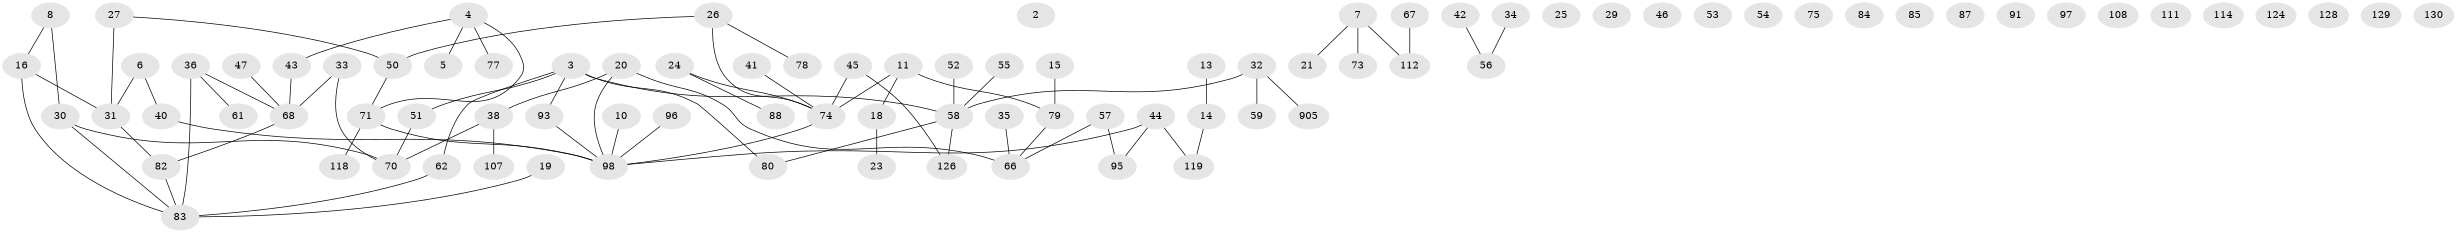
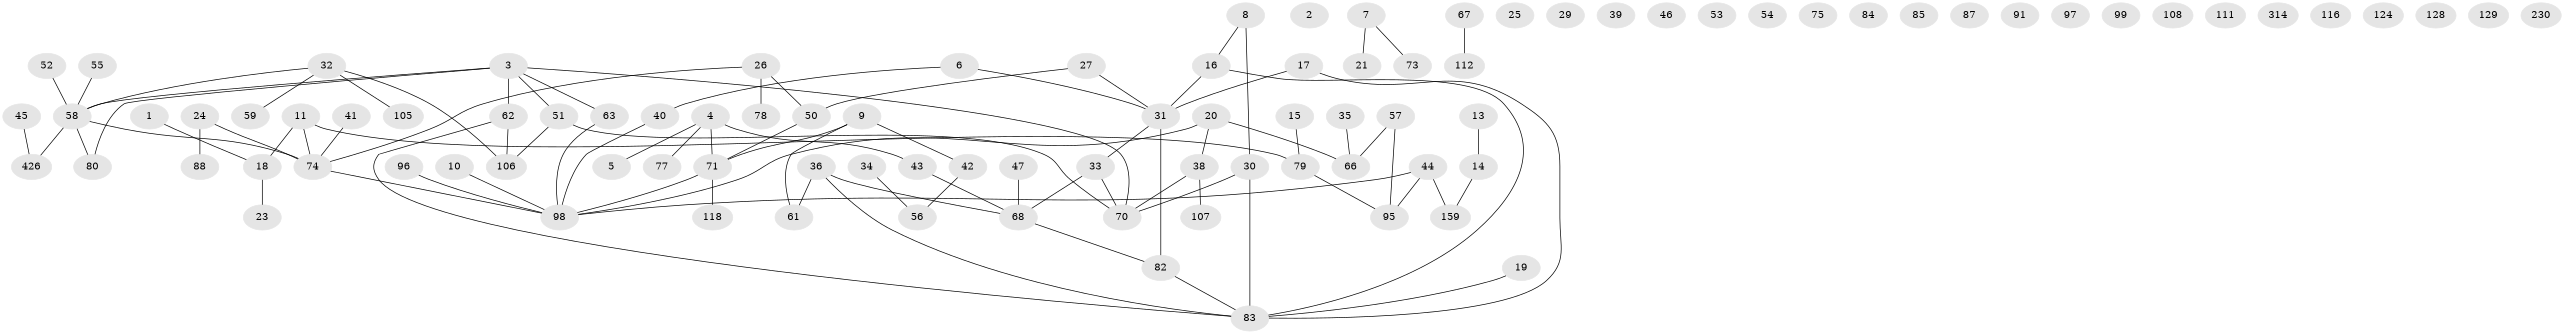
none -> (1616, 15)
none -> (2121, 15)
(2223, 15) -> (2278, 15)
none -> (2331, 15)
(2434, 15) -> (2541, 15)
(1384, 41) -> none
none -> (1304, 66)
(840, 91) -> (179, 137)
none -> (837, 95)
none -> (149, 116)
(544, 116) -> (610, 116)
none -> (862, 116)
(1309, 116) -> (403, 116)
(1033, 142) -> (1345, 192)
none -> (1123, 146)
none -> (506, 167)
(947, 167) -> (32, 167)
(1194, 167) -> (1450, 217)
